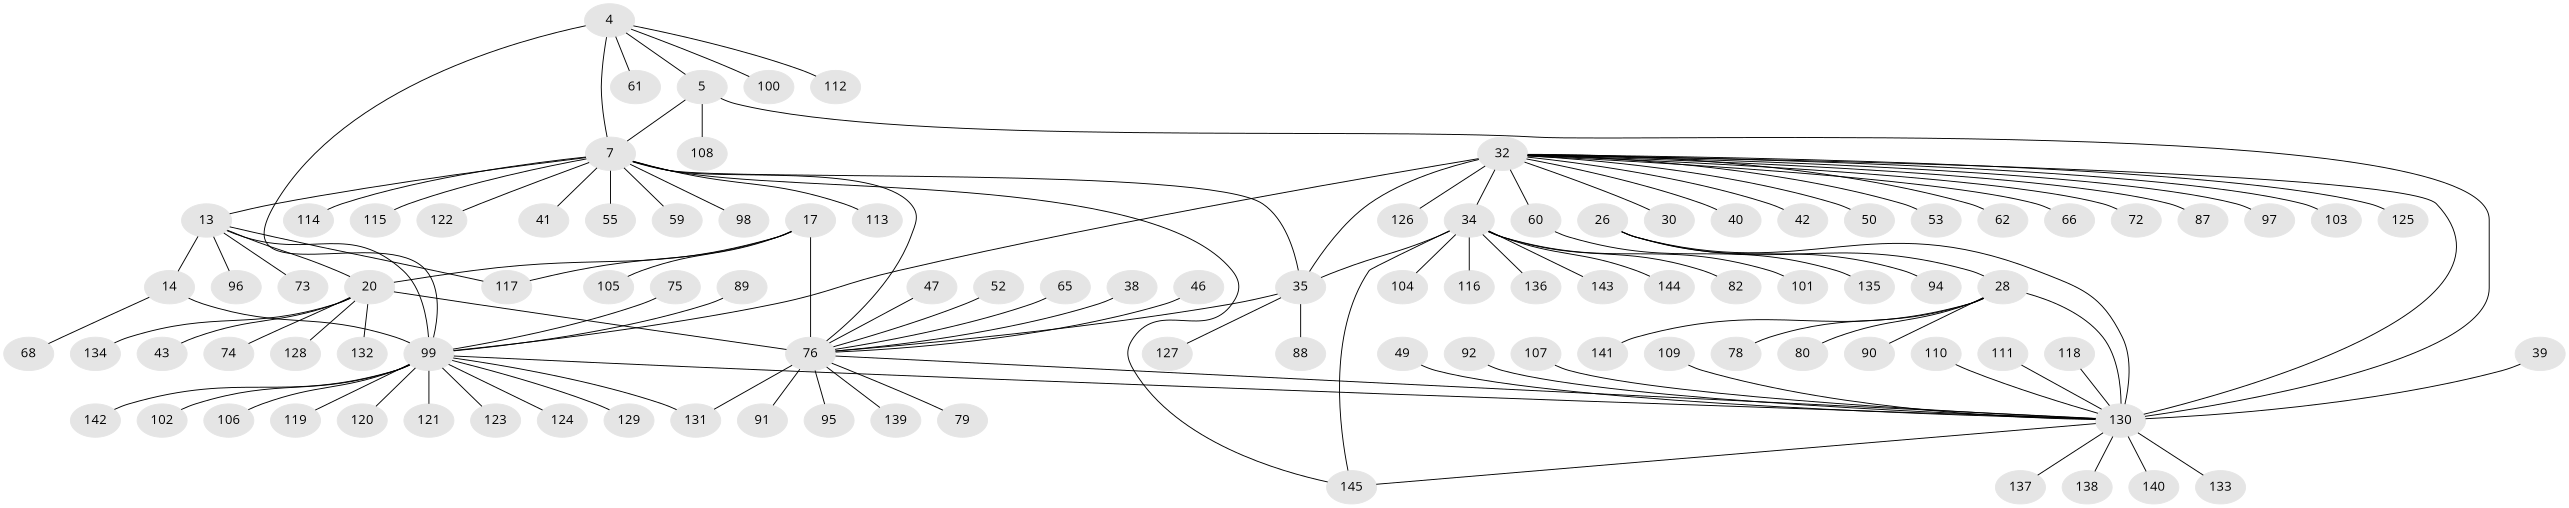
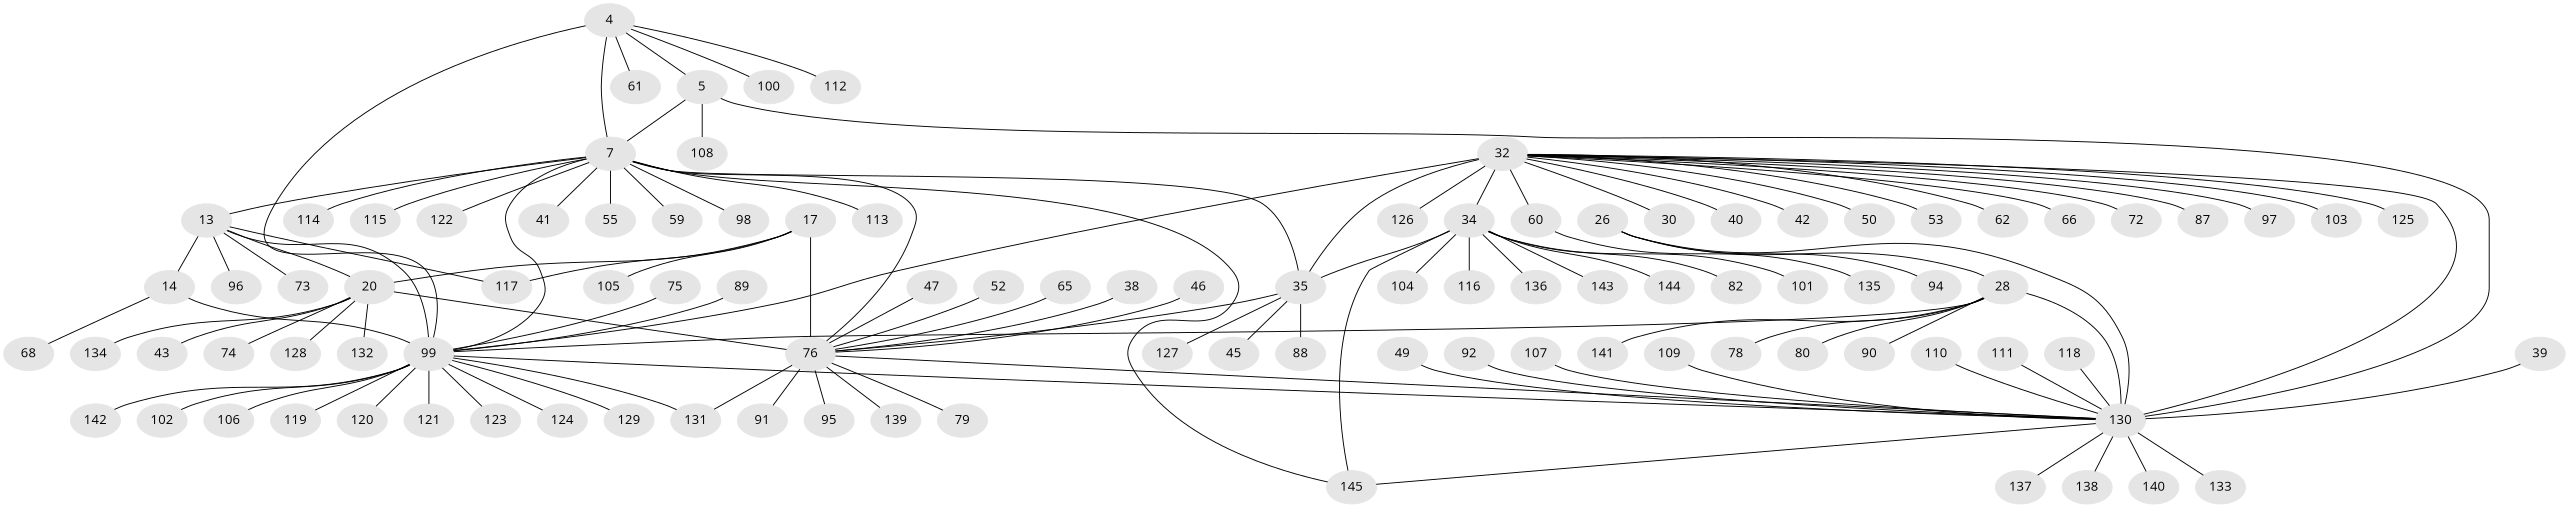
none -> (530, 257)
none -> (1182, 333)
none -> (1234, 354)
